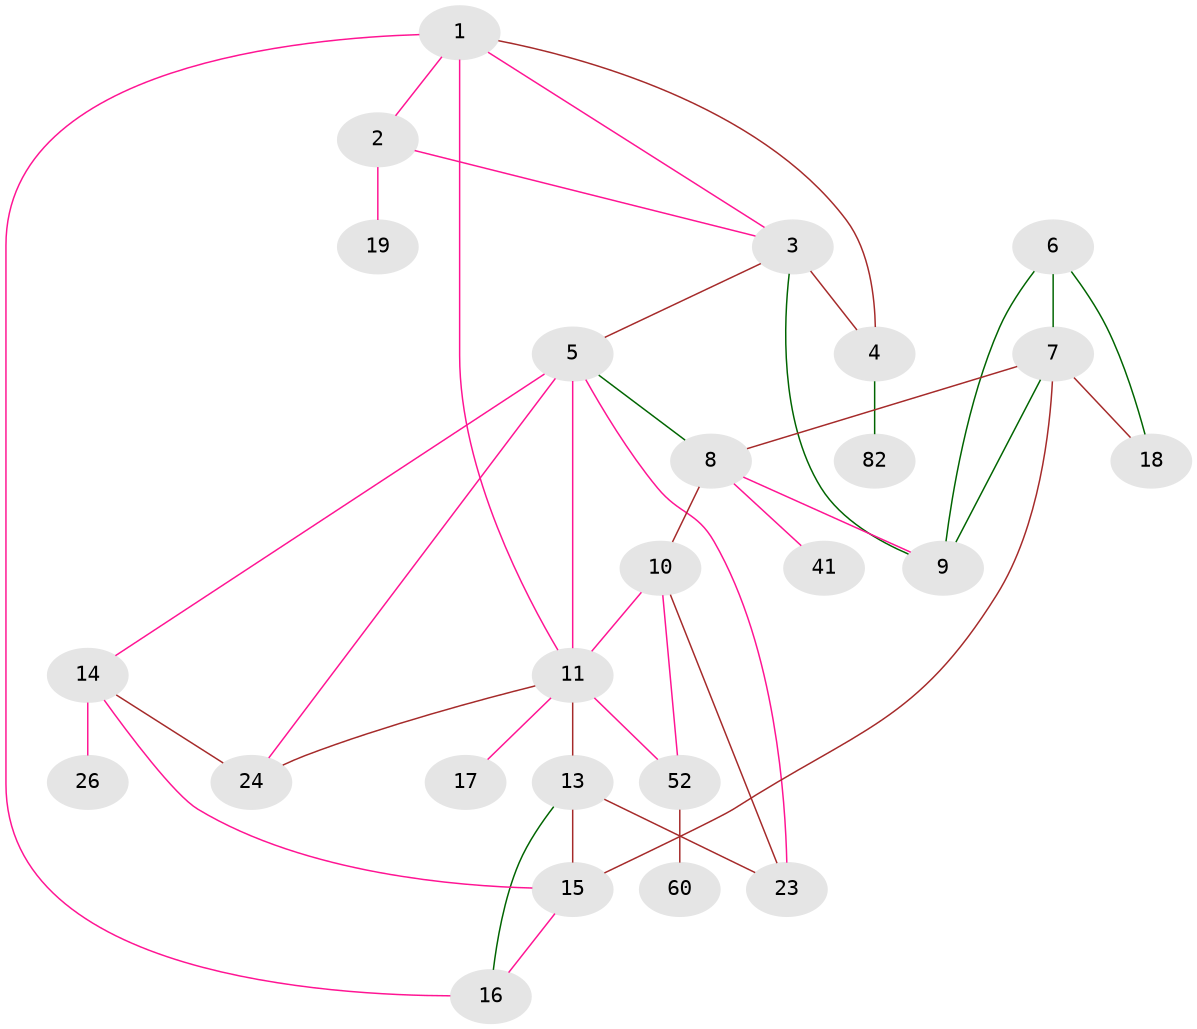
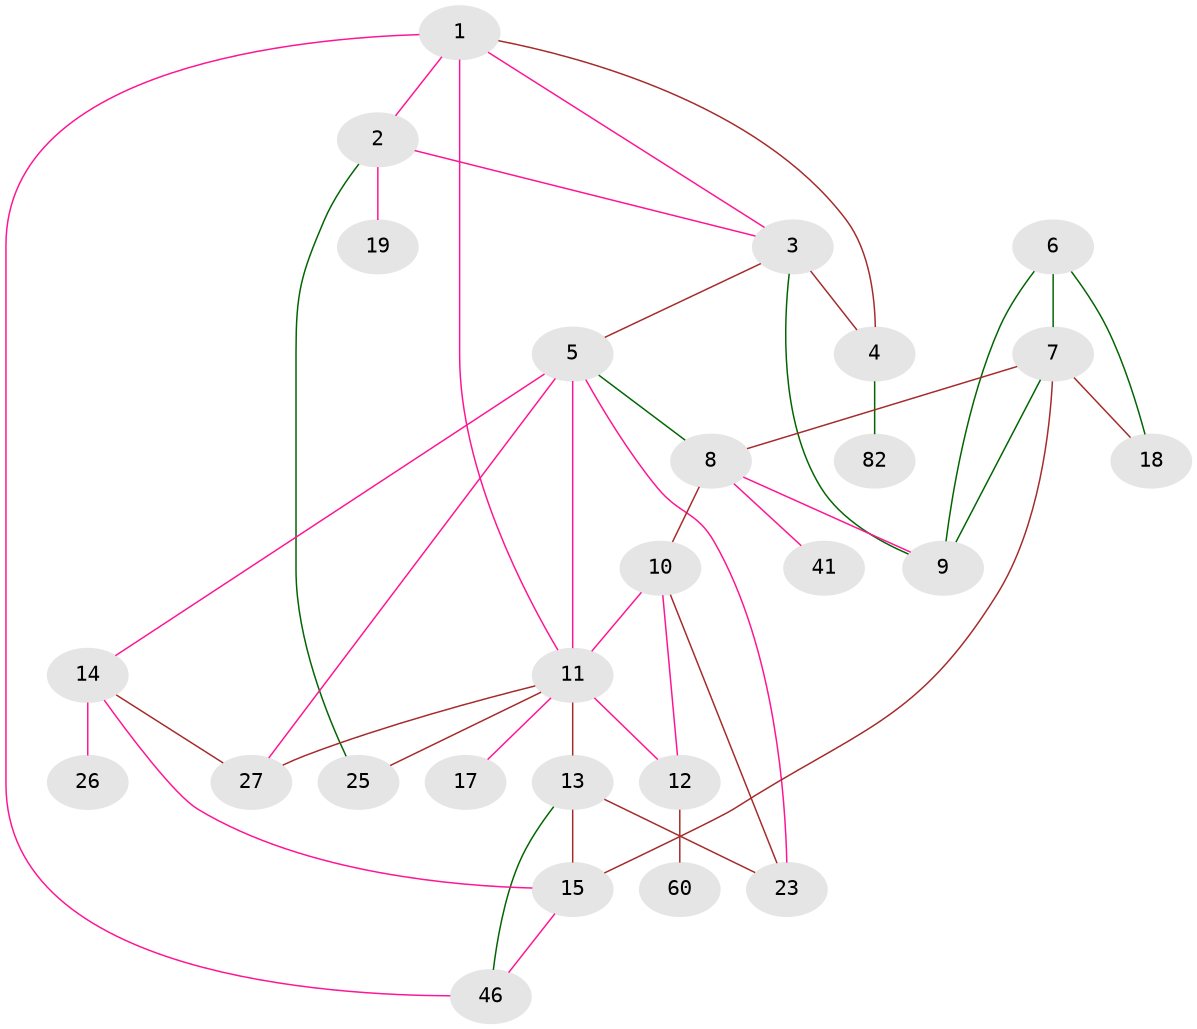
(251, 782) -> (251, 782)
none -> (358, 782)
(680, 782) -> (680, 782)
(491, 997) -> (491, 997)
